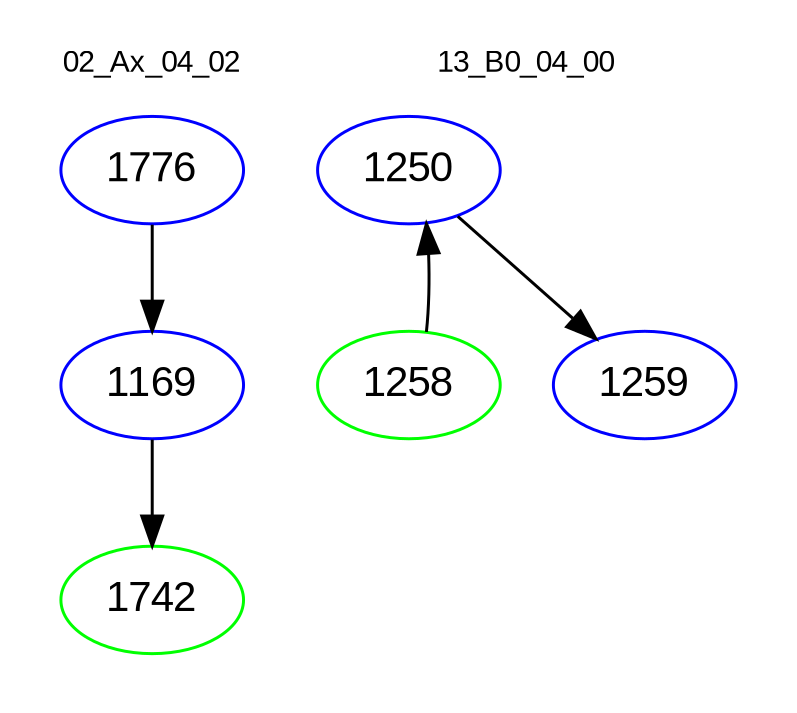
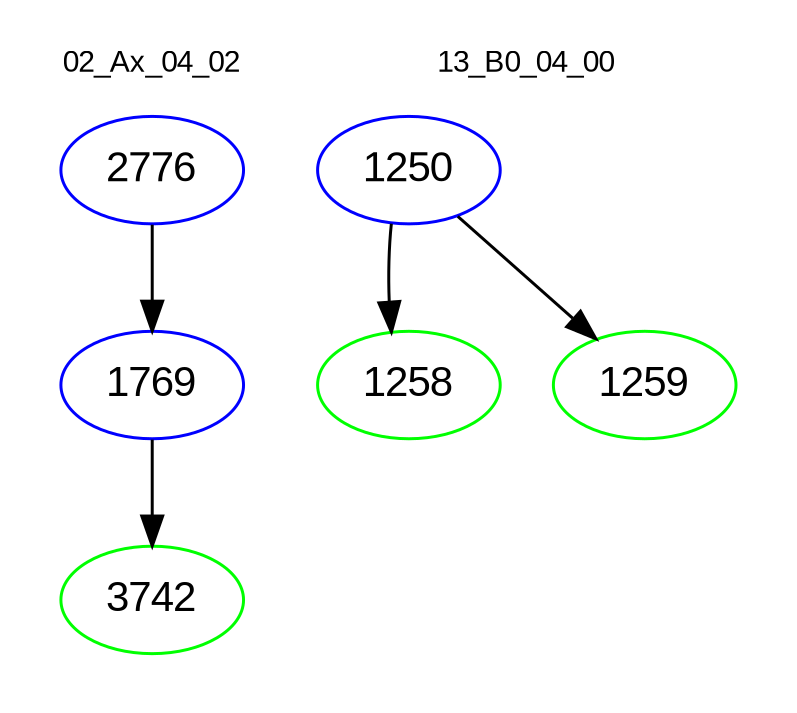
(152, 170) -> (152, 170)
(429, 293) -> (389, 263)
(152, 385) -> (152, 385)
(645, 385) -> (645, 385)
(152, 600) -> (152, 600)
